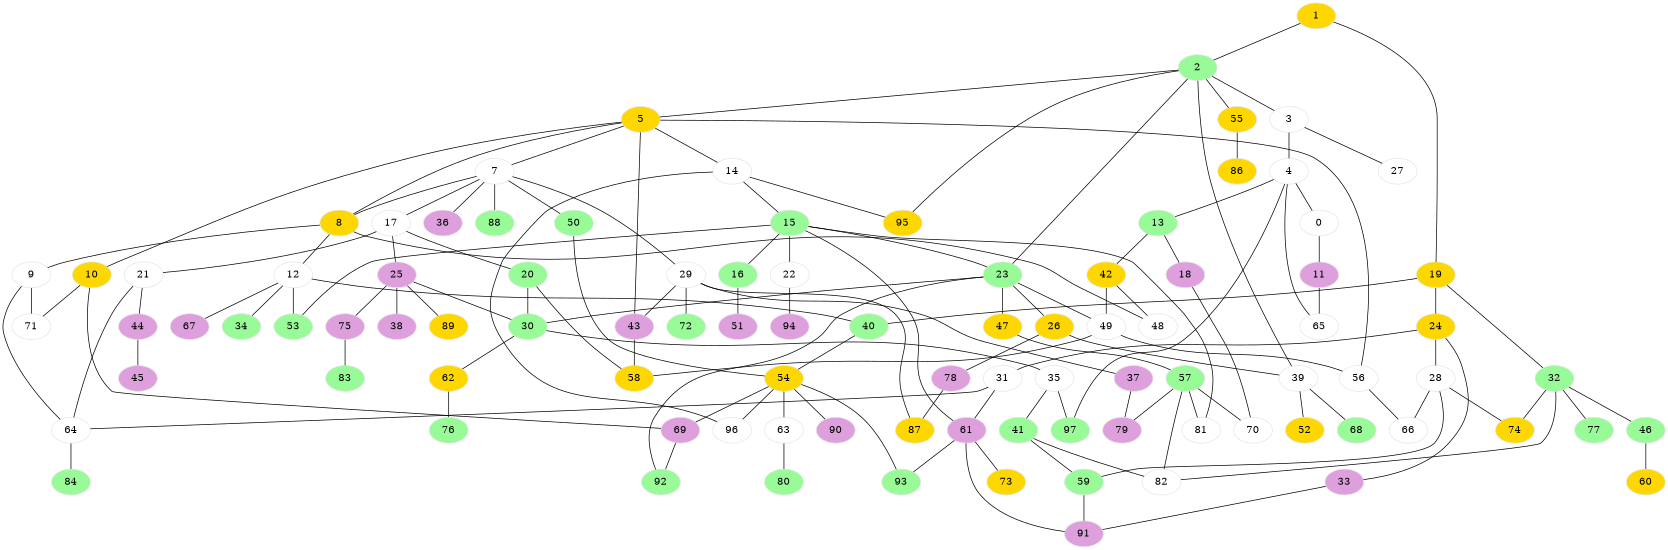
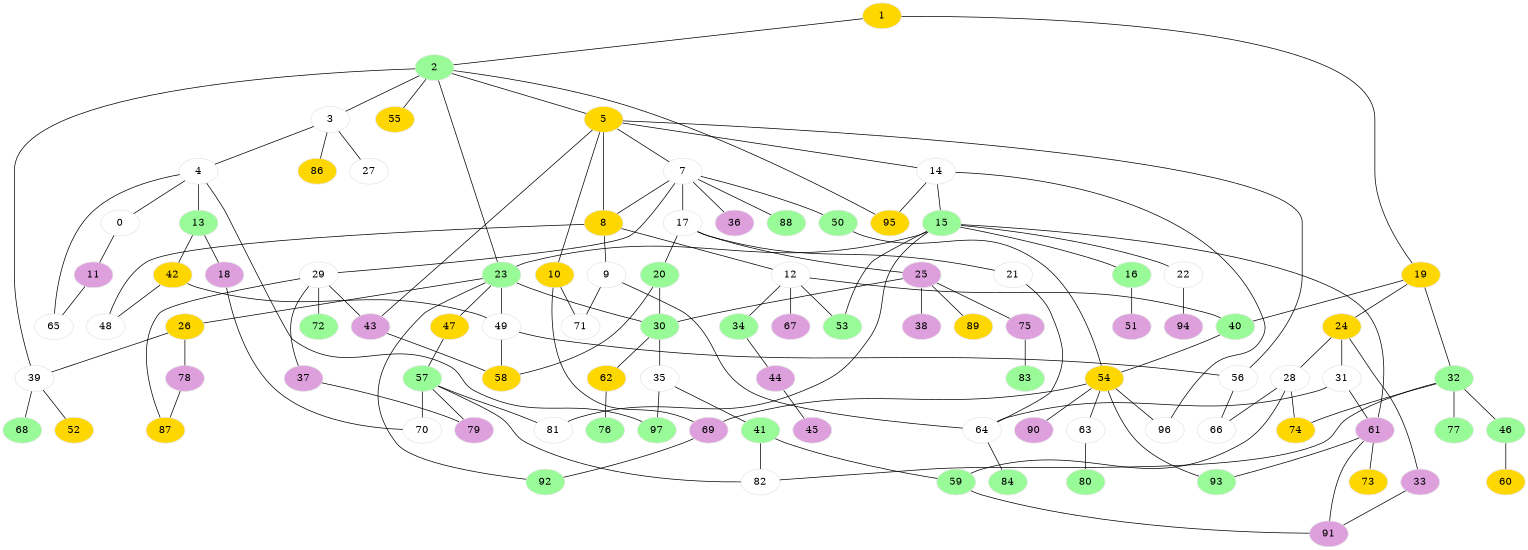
(1237, 147) -> (324, 145)
(141, 301) -> (757, 352)
